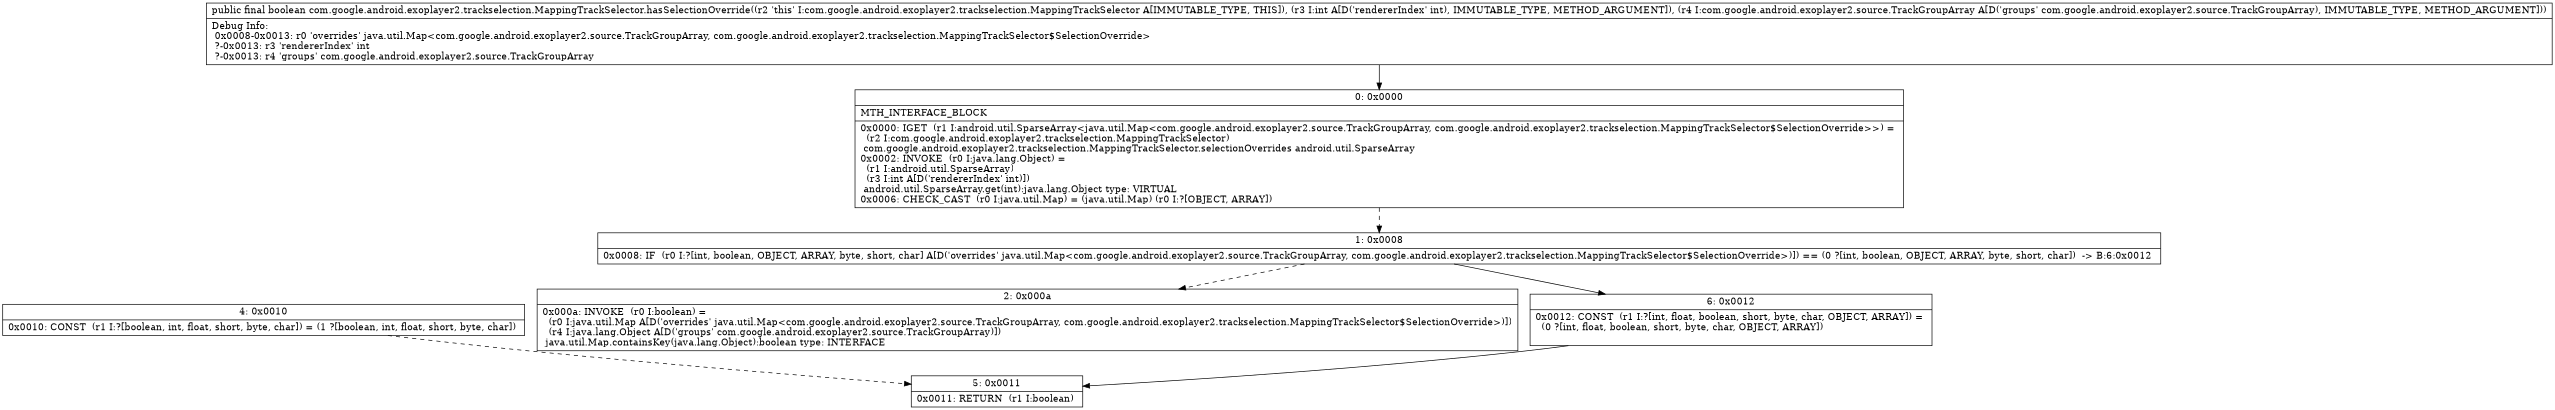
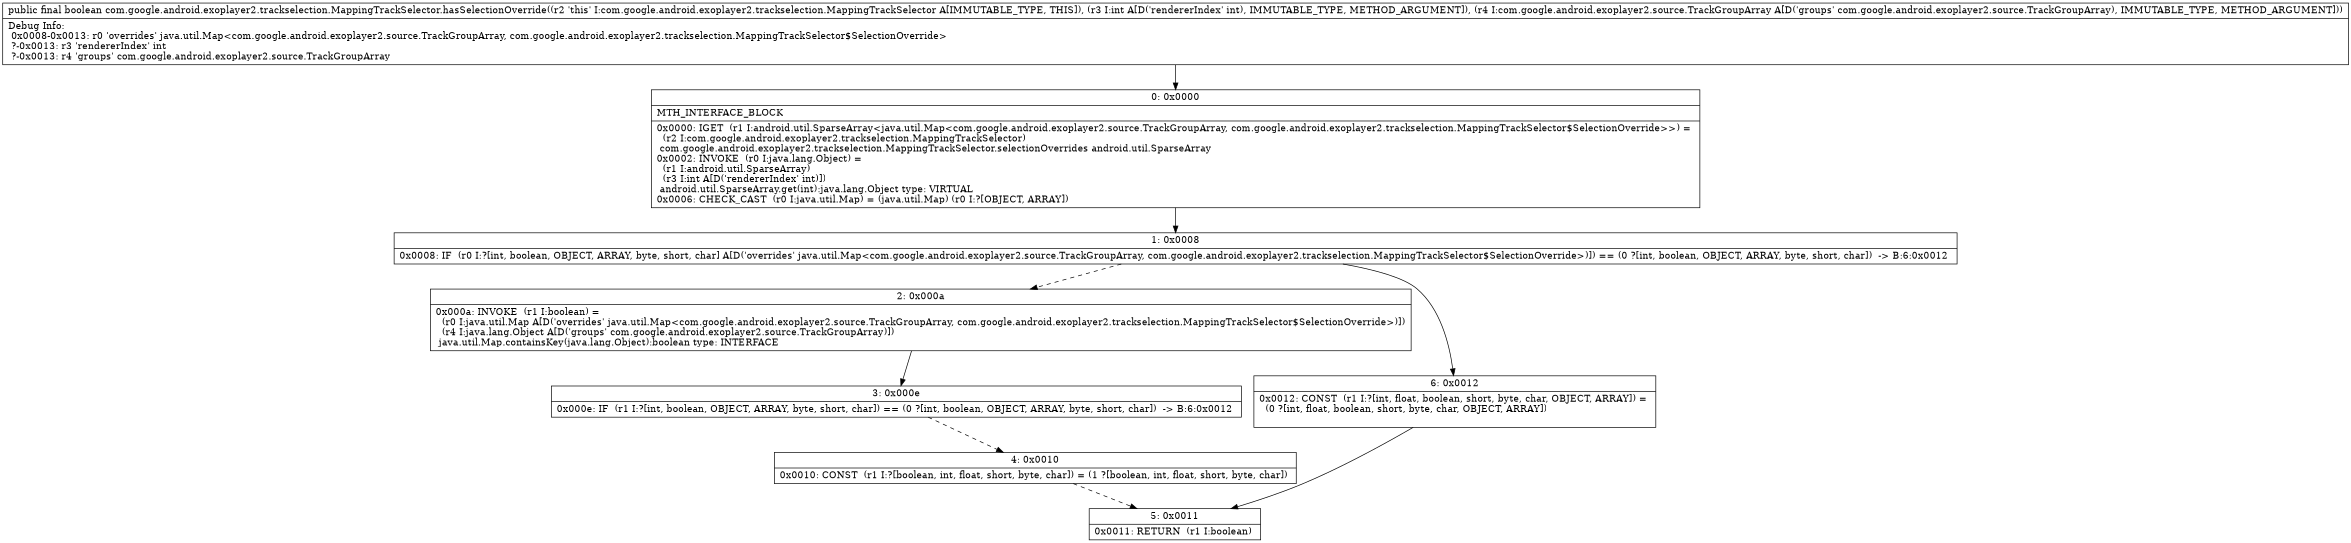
(1379, 217) -> (1176, 217)
(626, 312) -> (520, 312)
none -> (896, 402)
